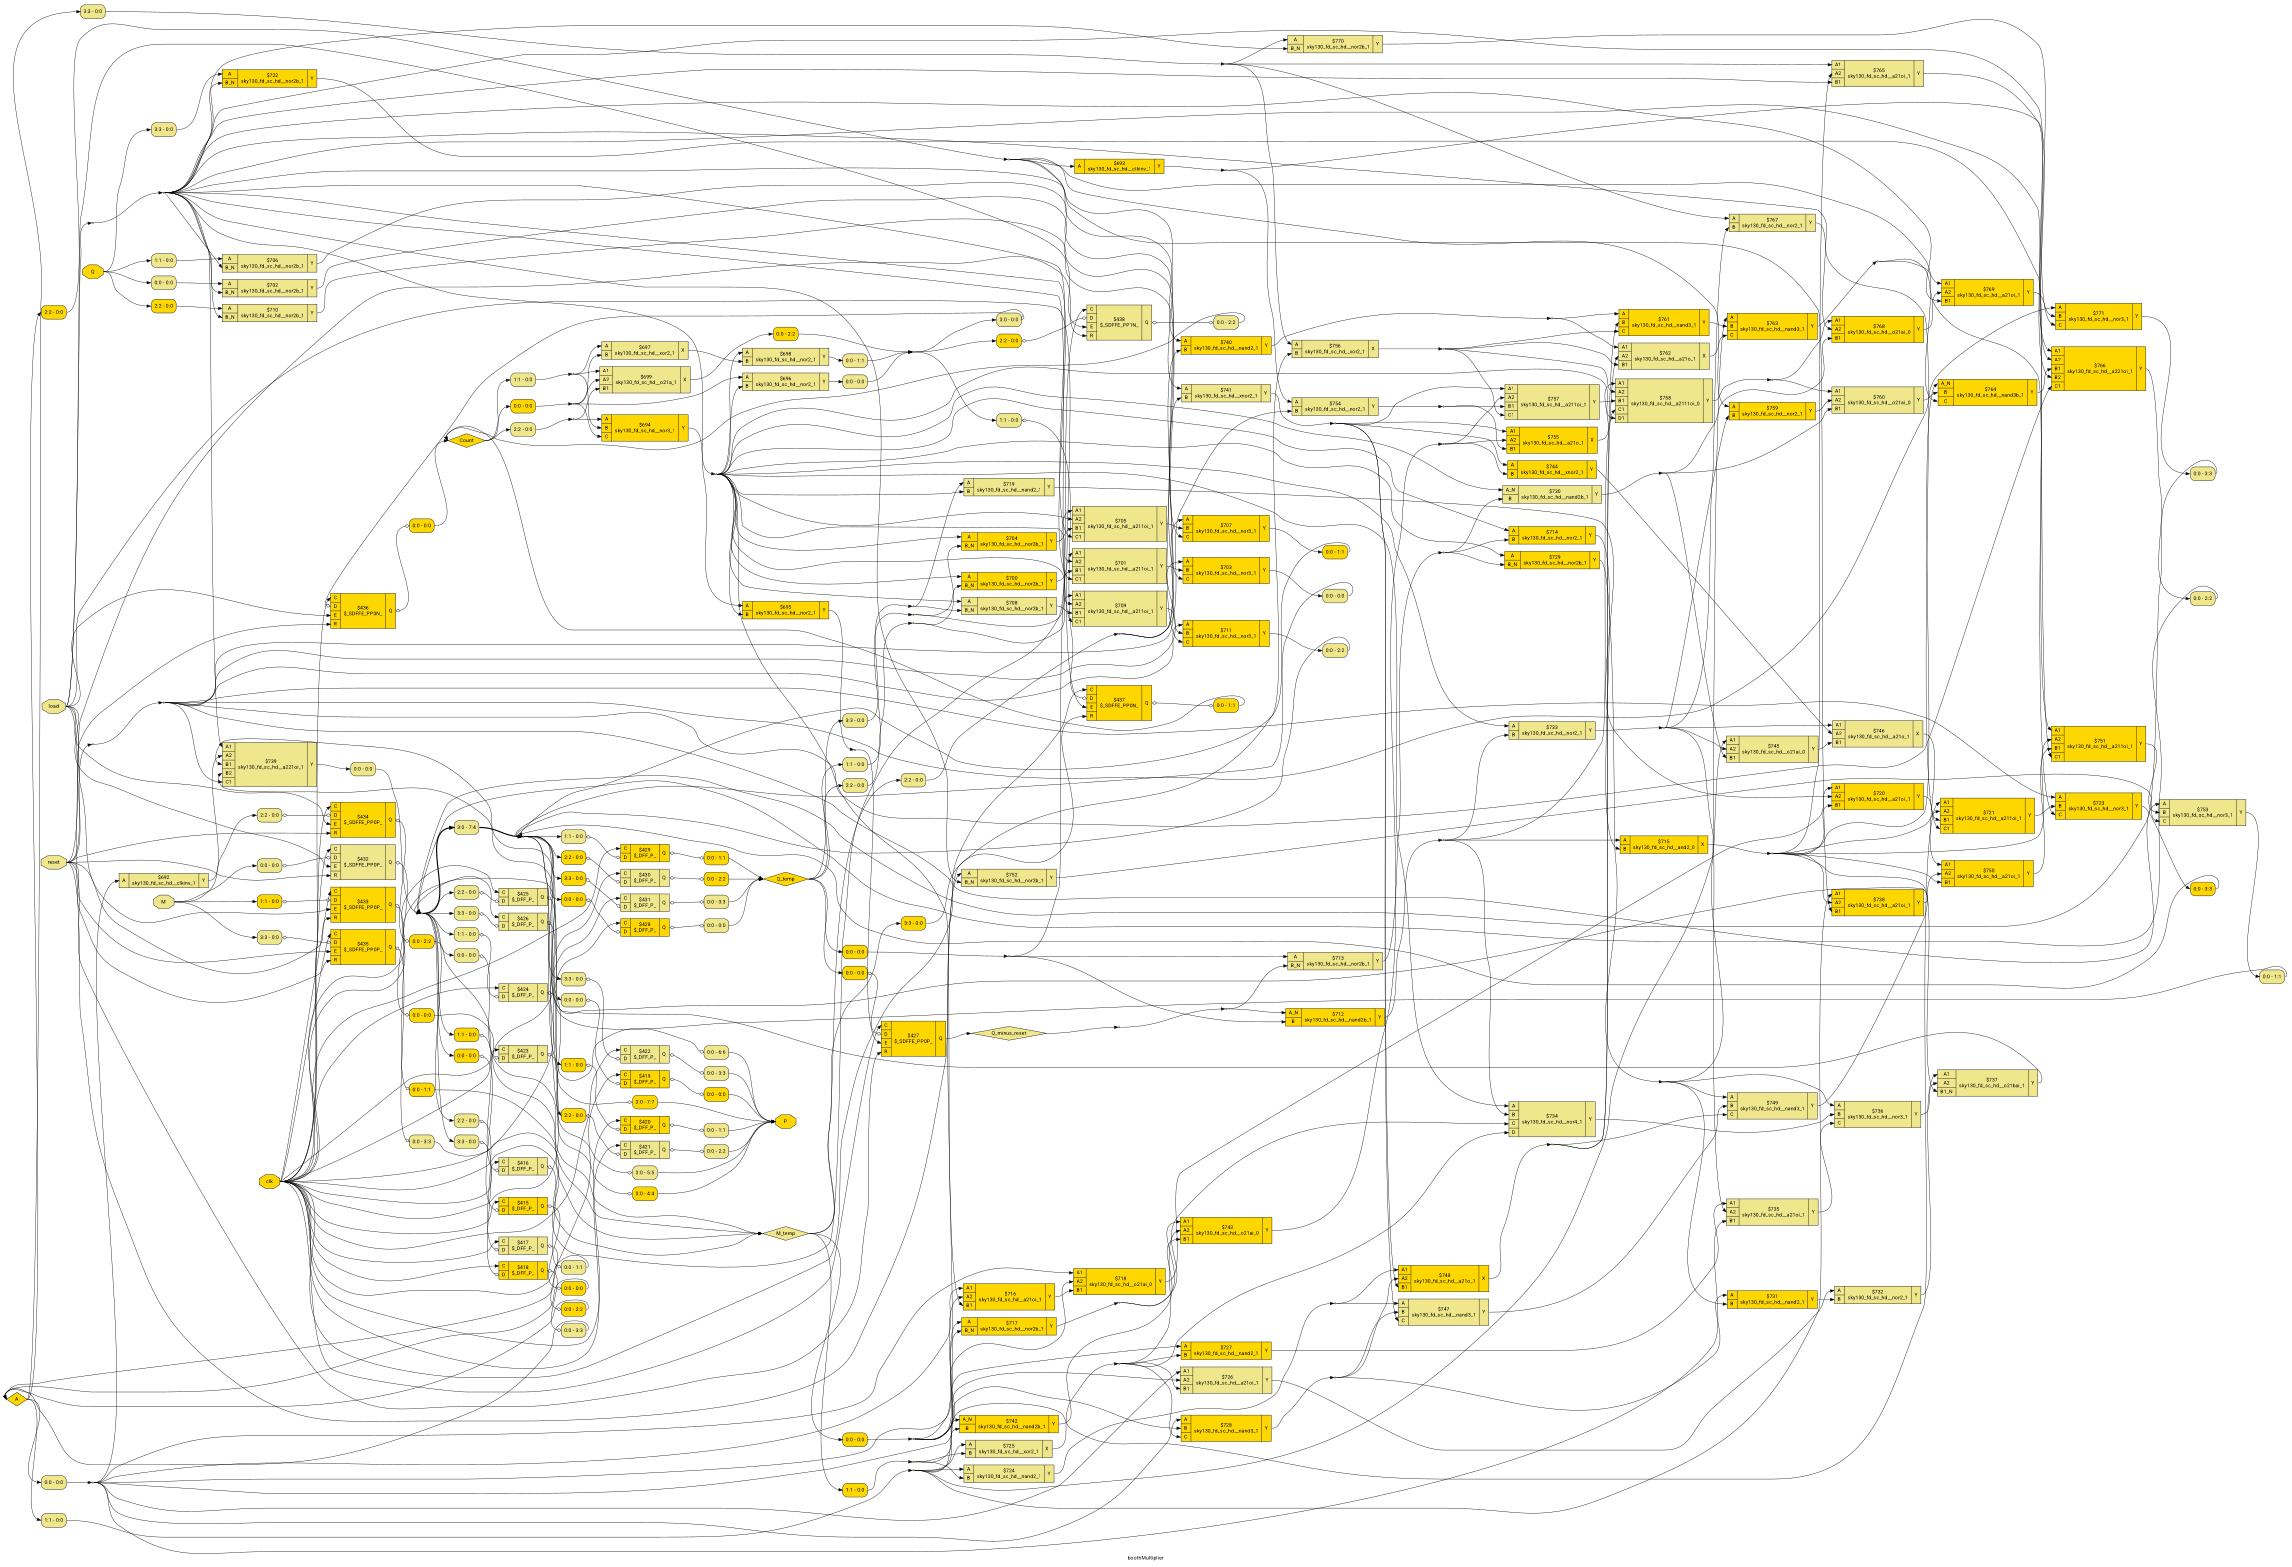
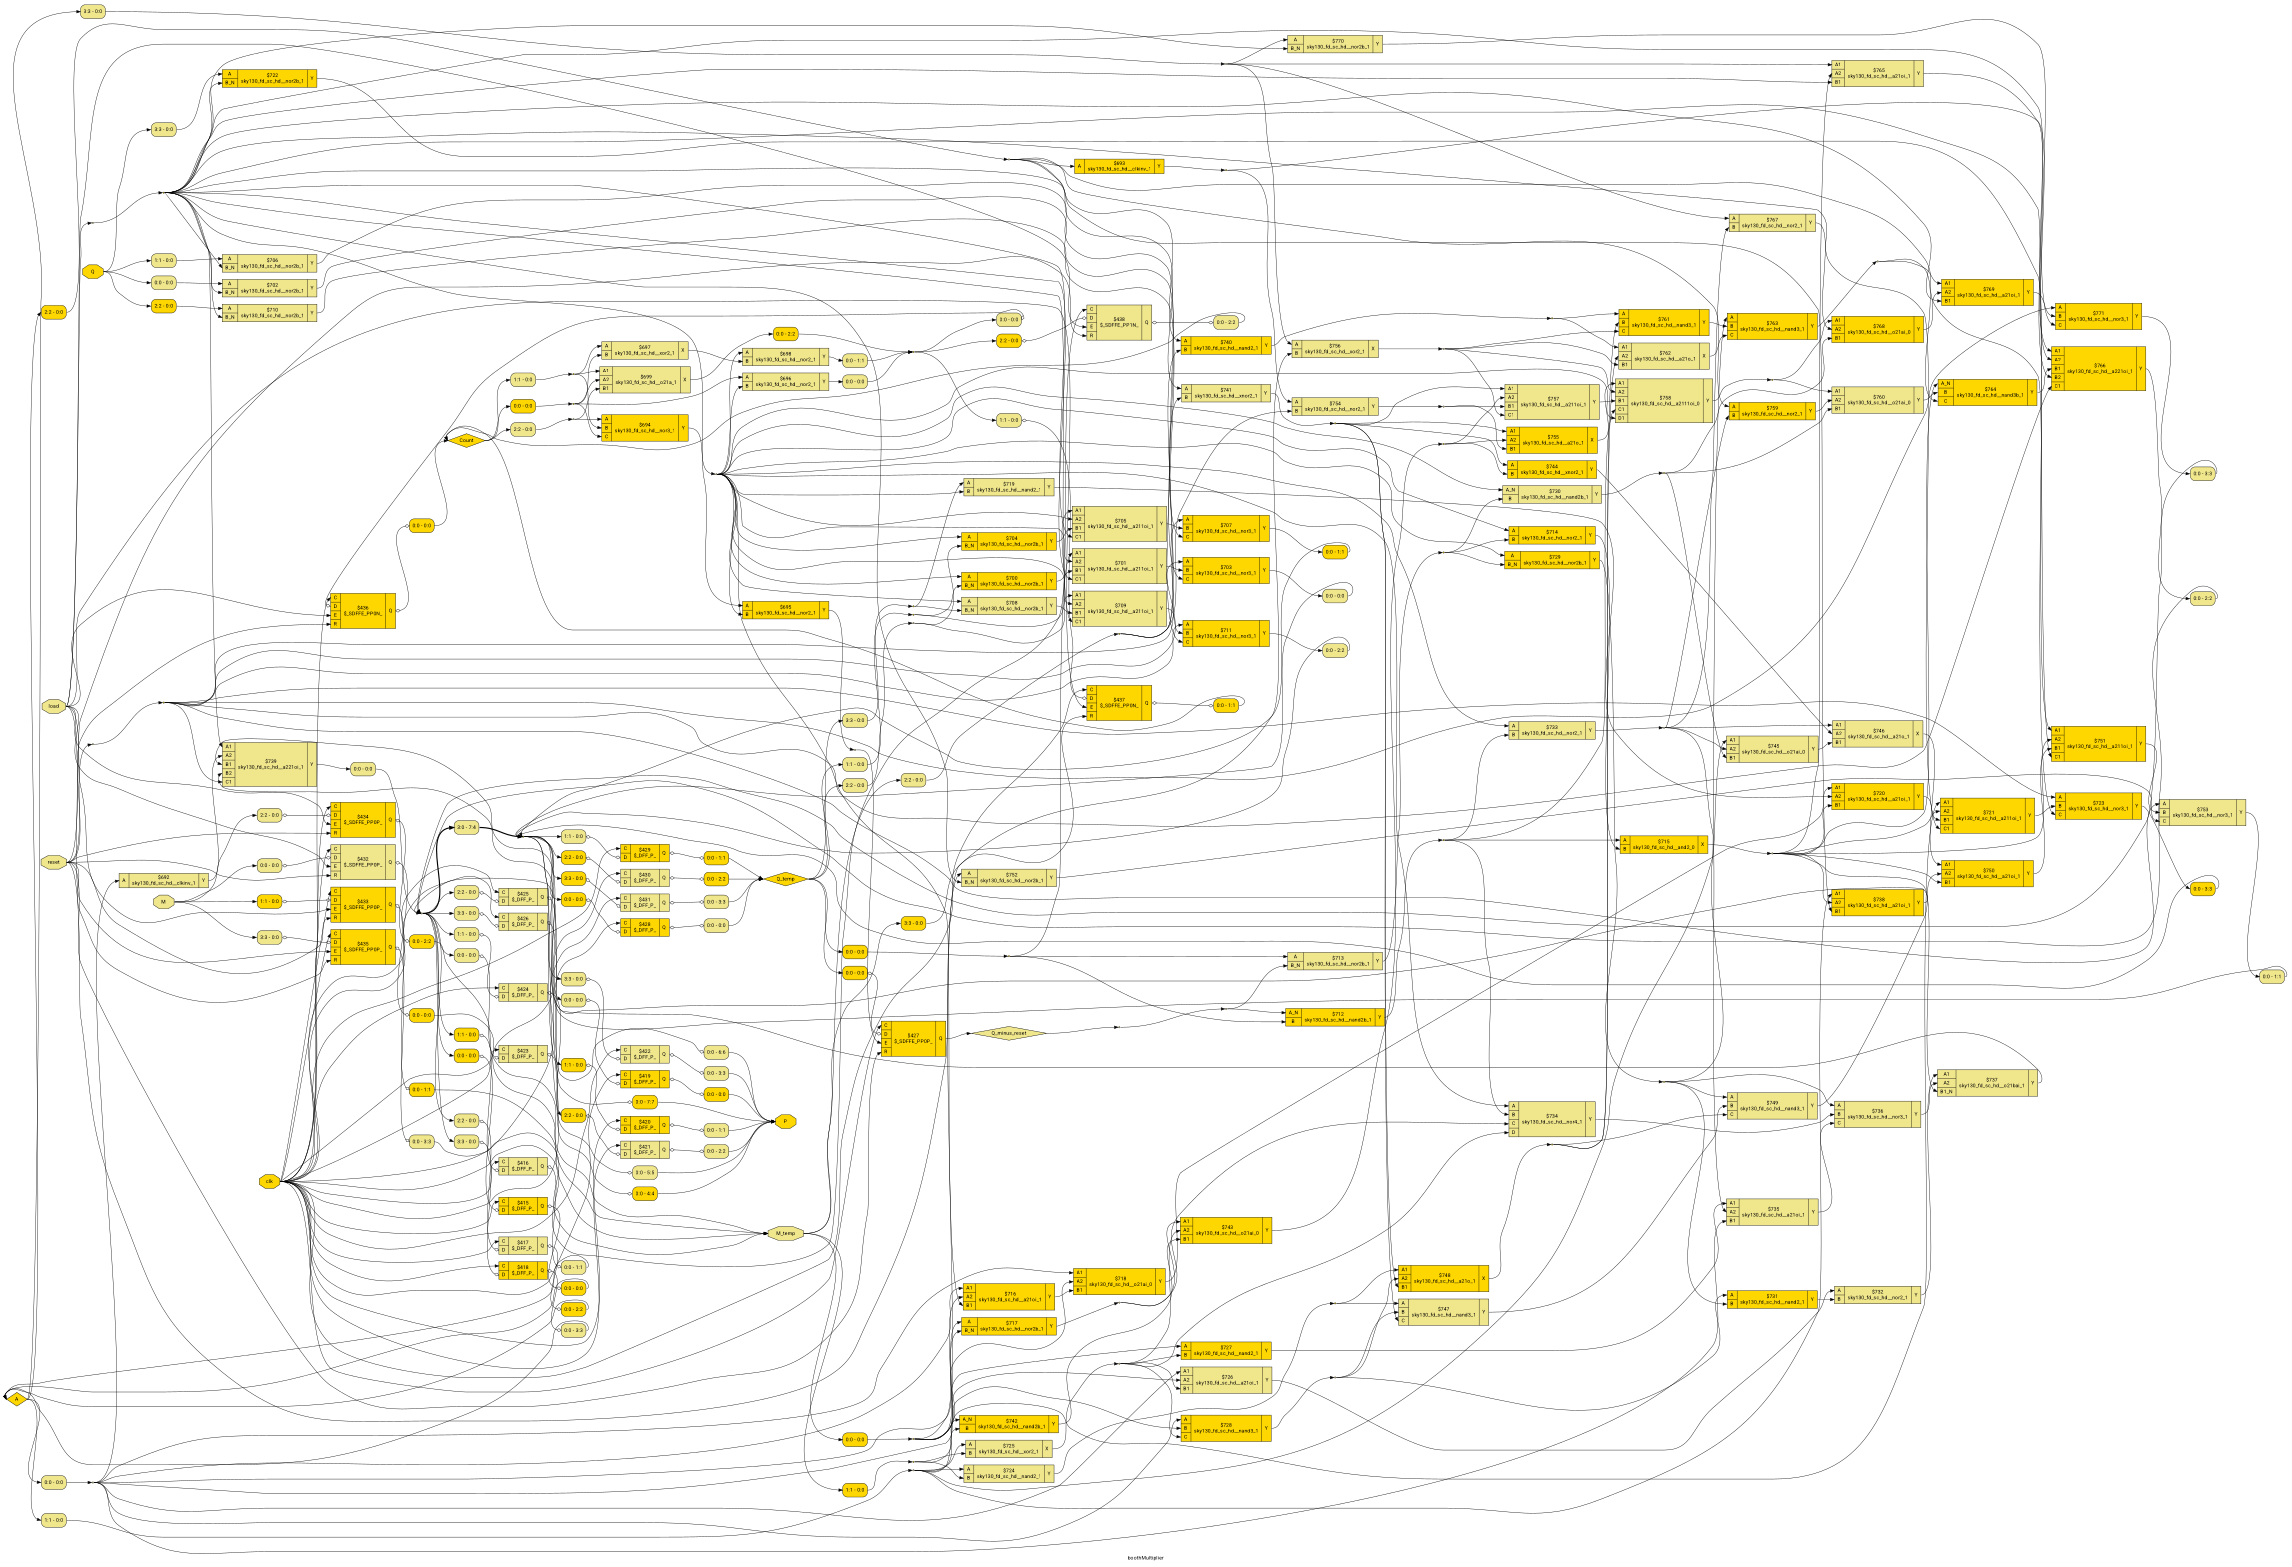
(786, 1234) -> (786, 1234)
